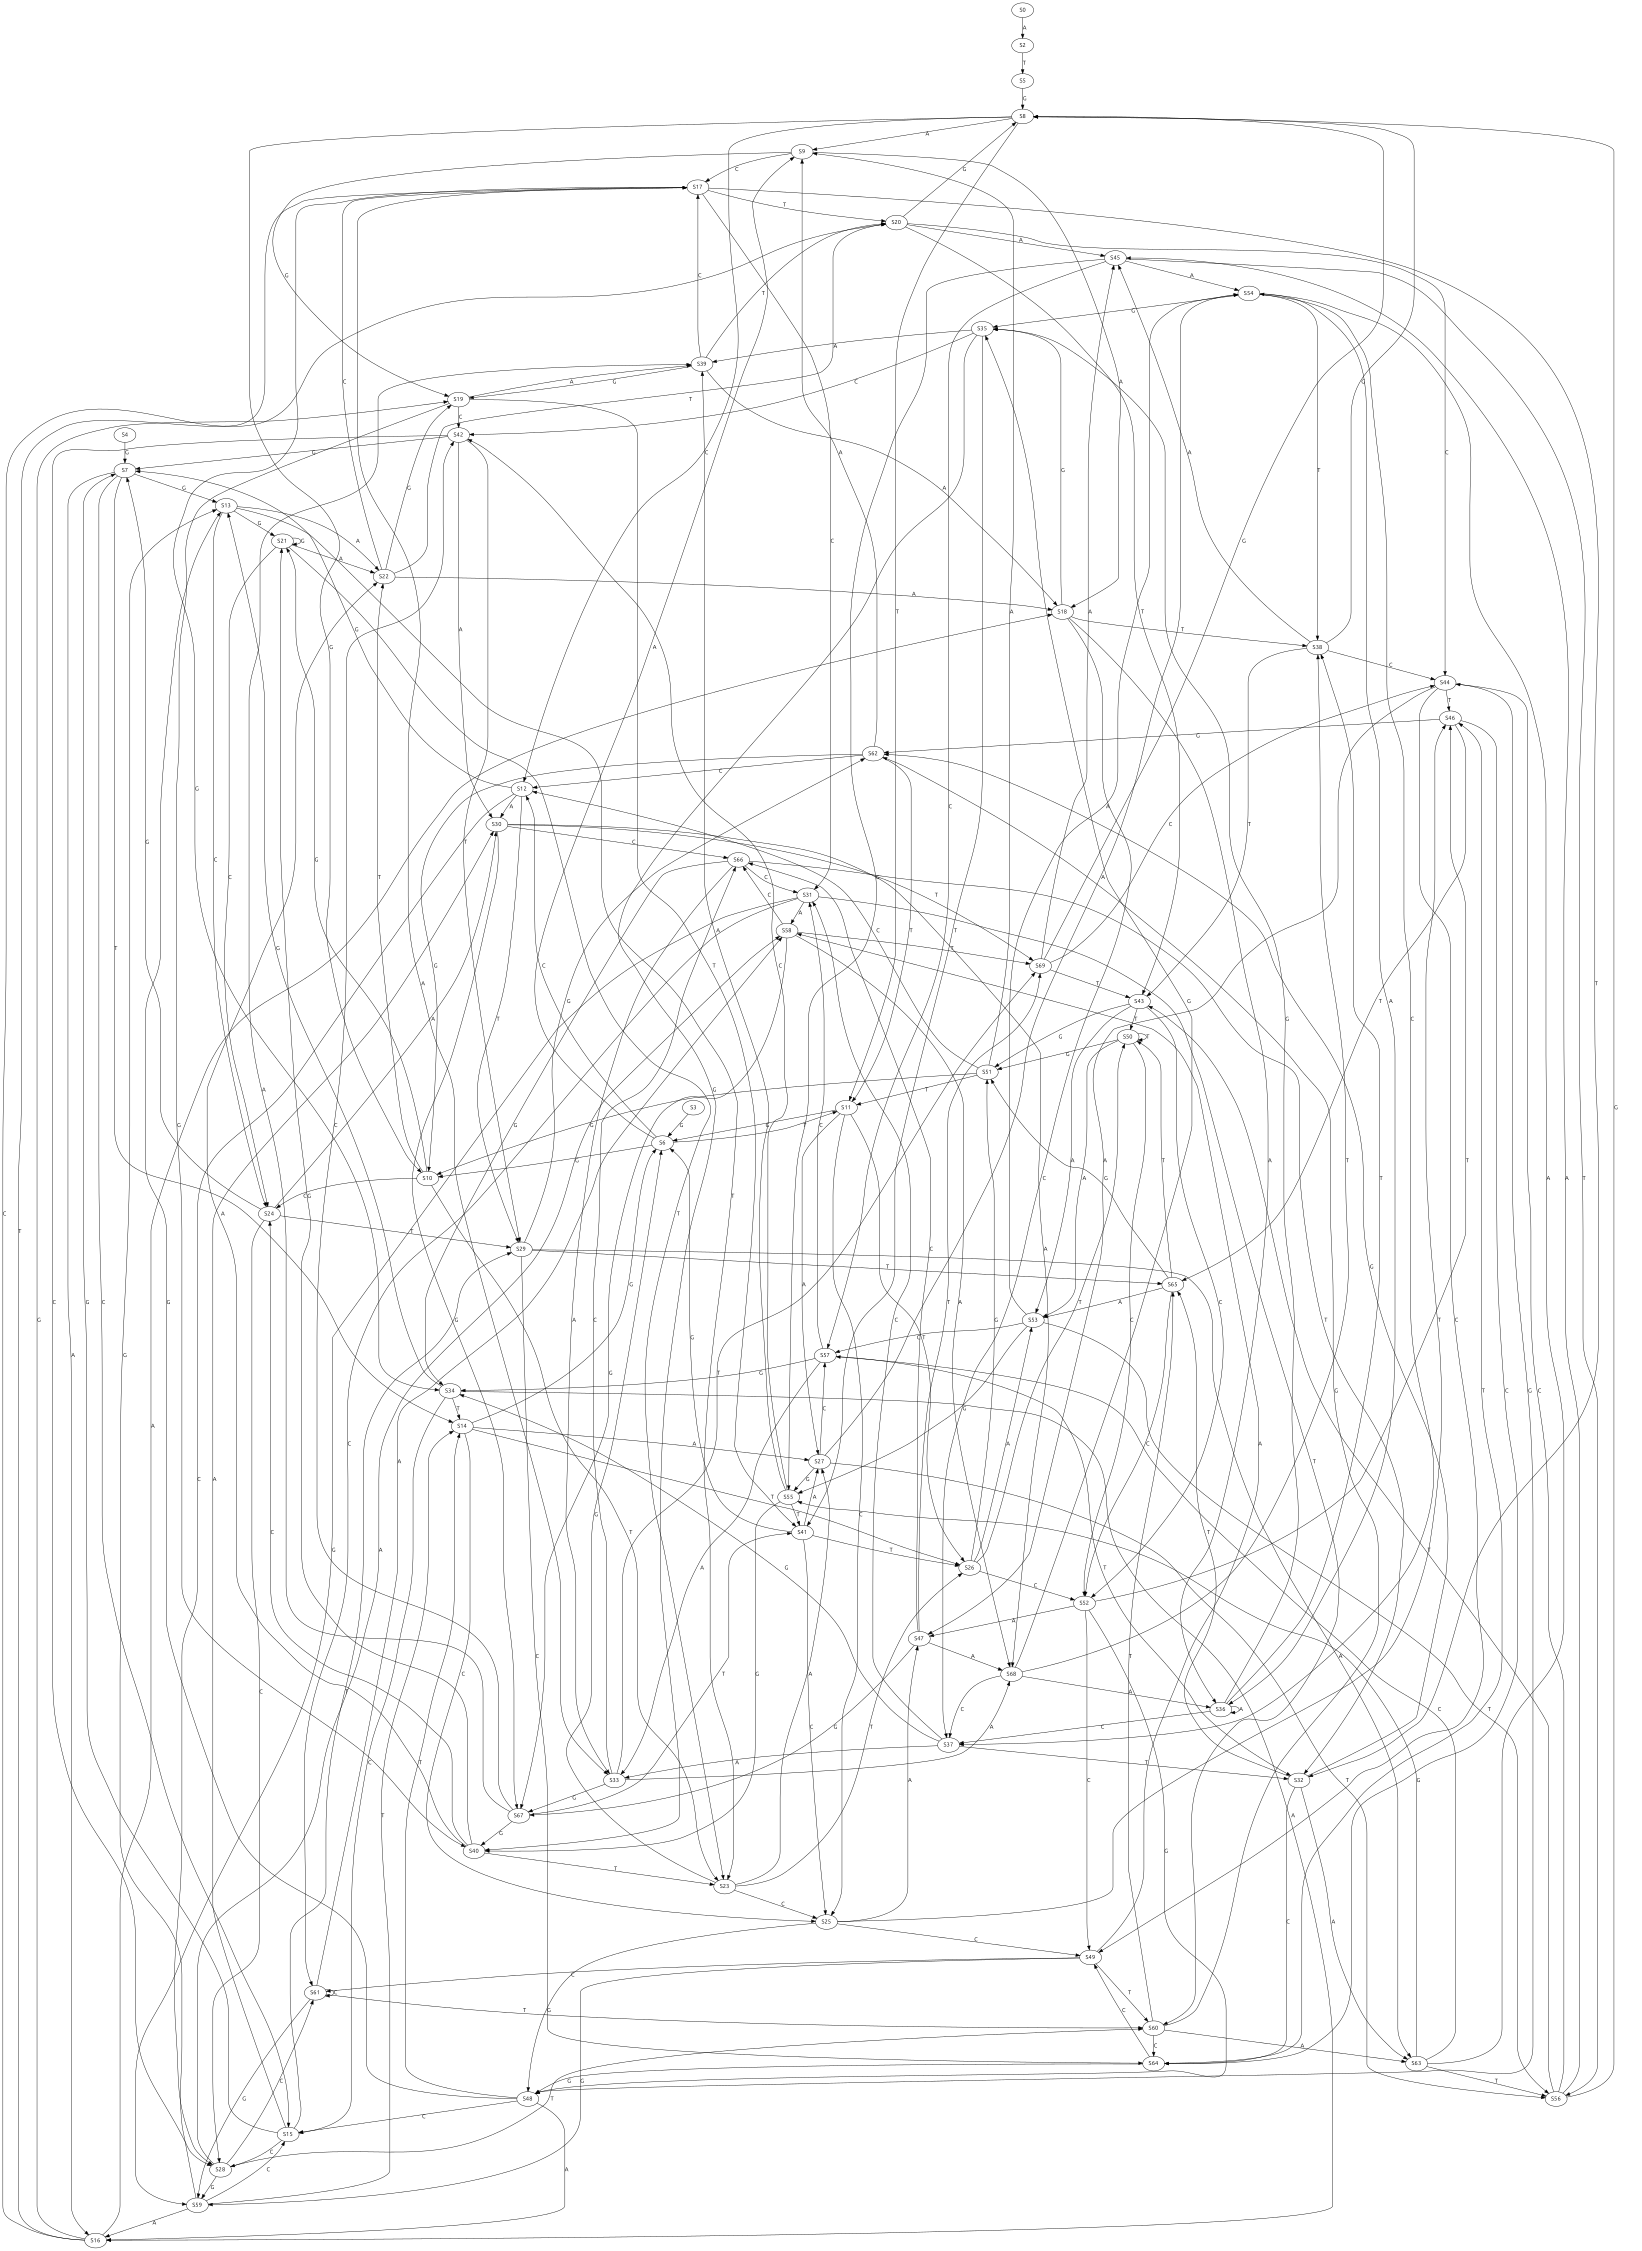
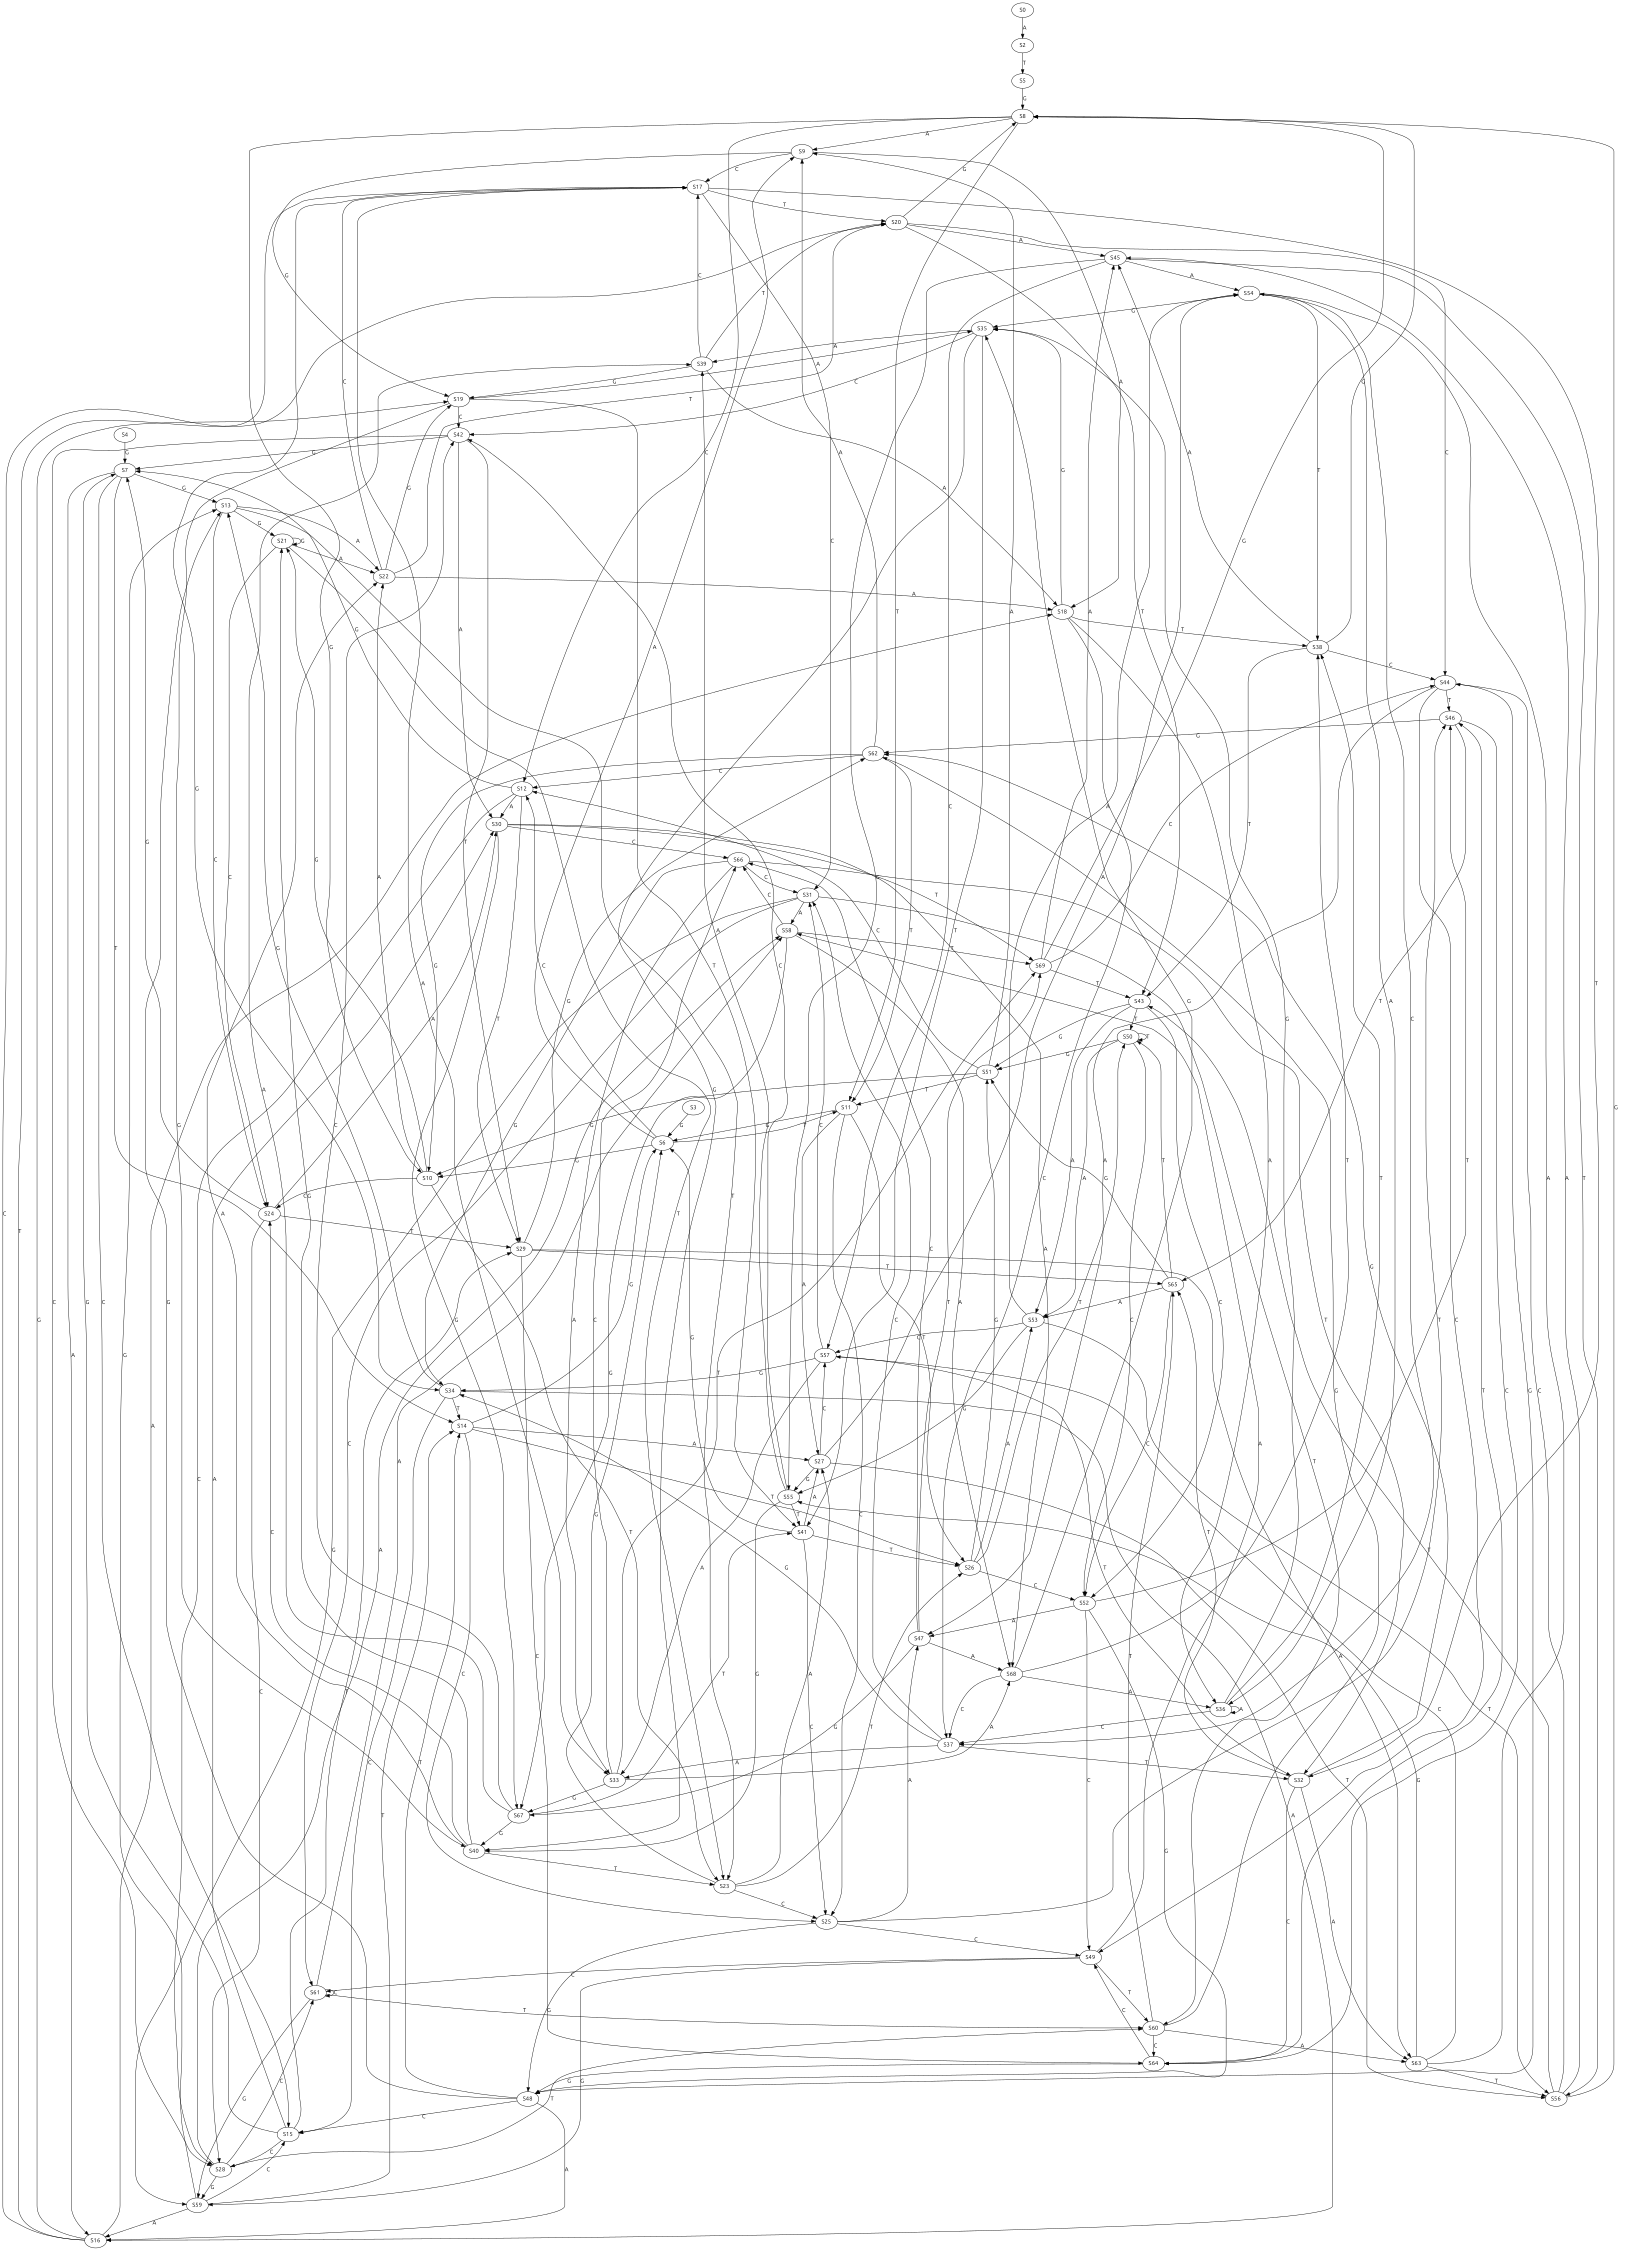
(577, 378) -> (719, 372)
(379, 878) -> (379, 878)
